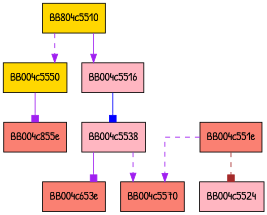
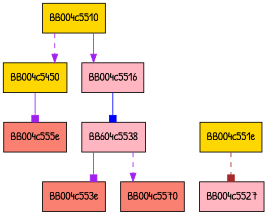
(74, 18) -> (74, 18)
(35, 78) -> (35, 78)
(35, 137) -> (35, 137)
(114, 137) -> (114, 137)
(231, 137) -> (231, 137)
(165, 138) -> none
(74, 197) -> (74, 197)
(232, 197) -> (232, 197)
